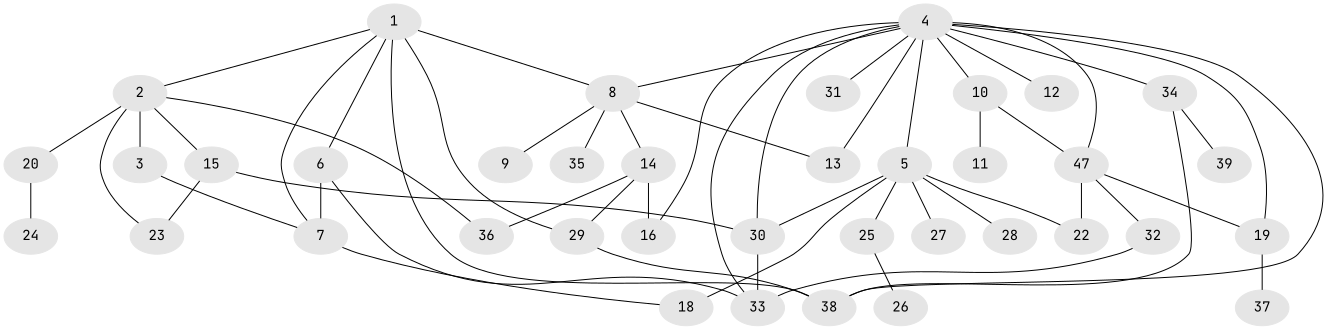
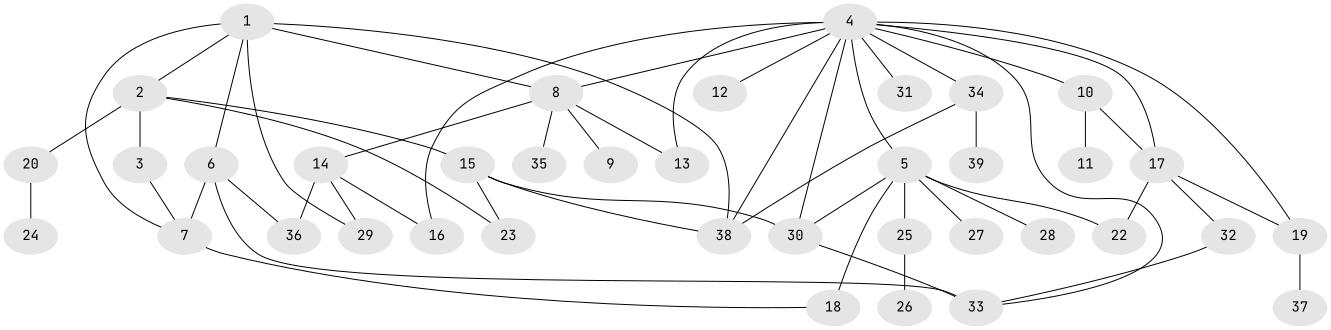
(328, 136) -> (253, 201)
(1081, 165) -> (1157, 165)
(703, 272) -> (592, 208)
